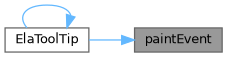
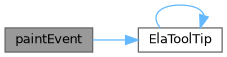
(105, 40) -> (109, 40)
